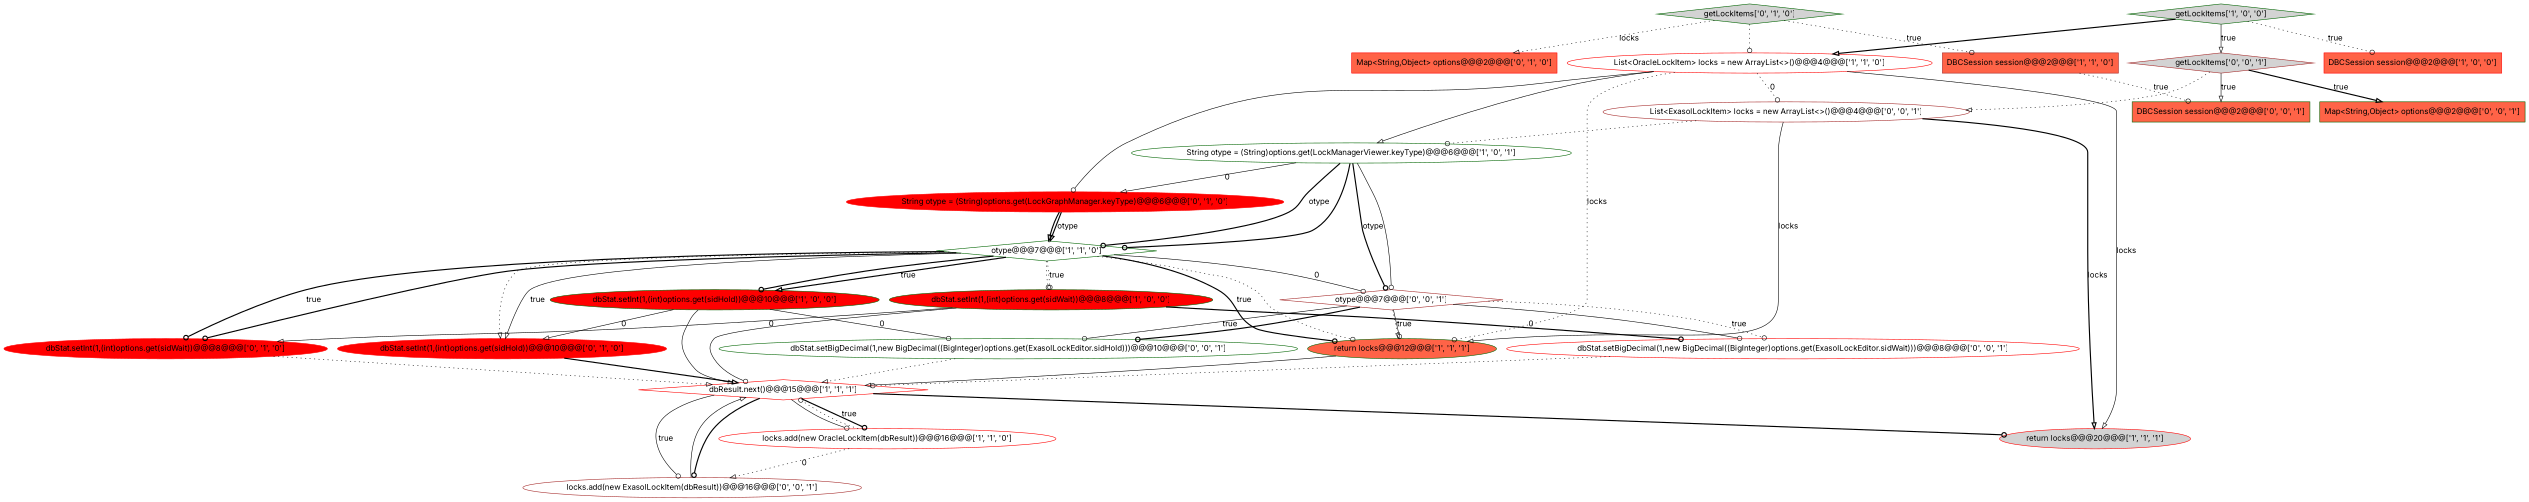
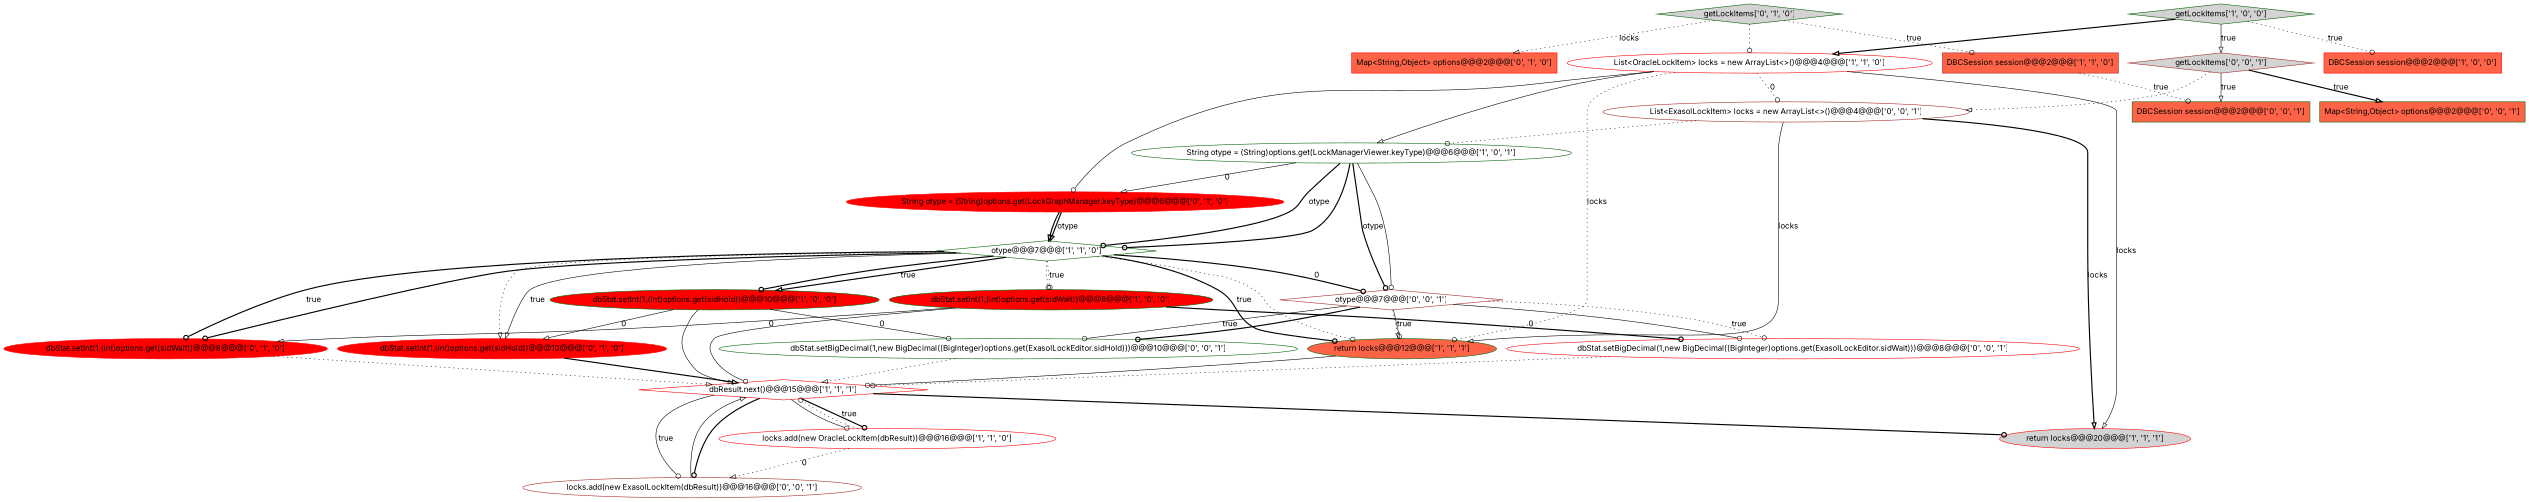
(1238, 266) -> (1238, 266)
(1103, 372) -> (1103, 372)
